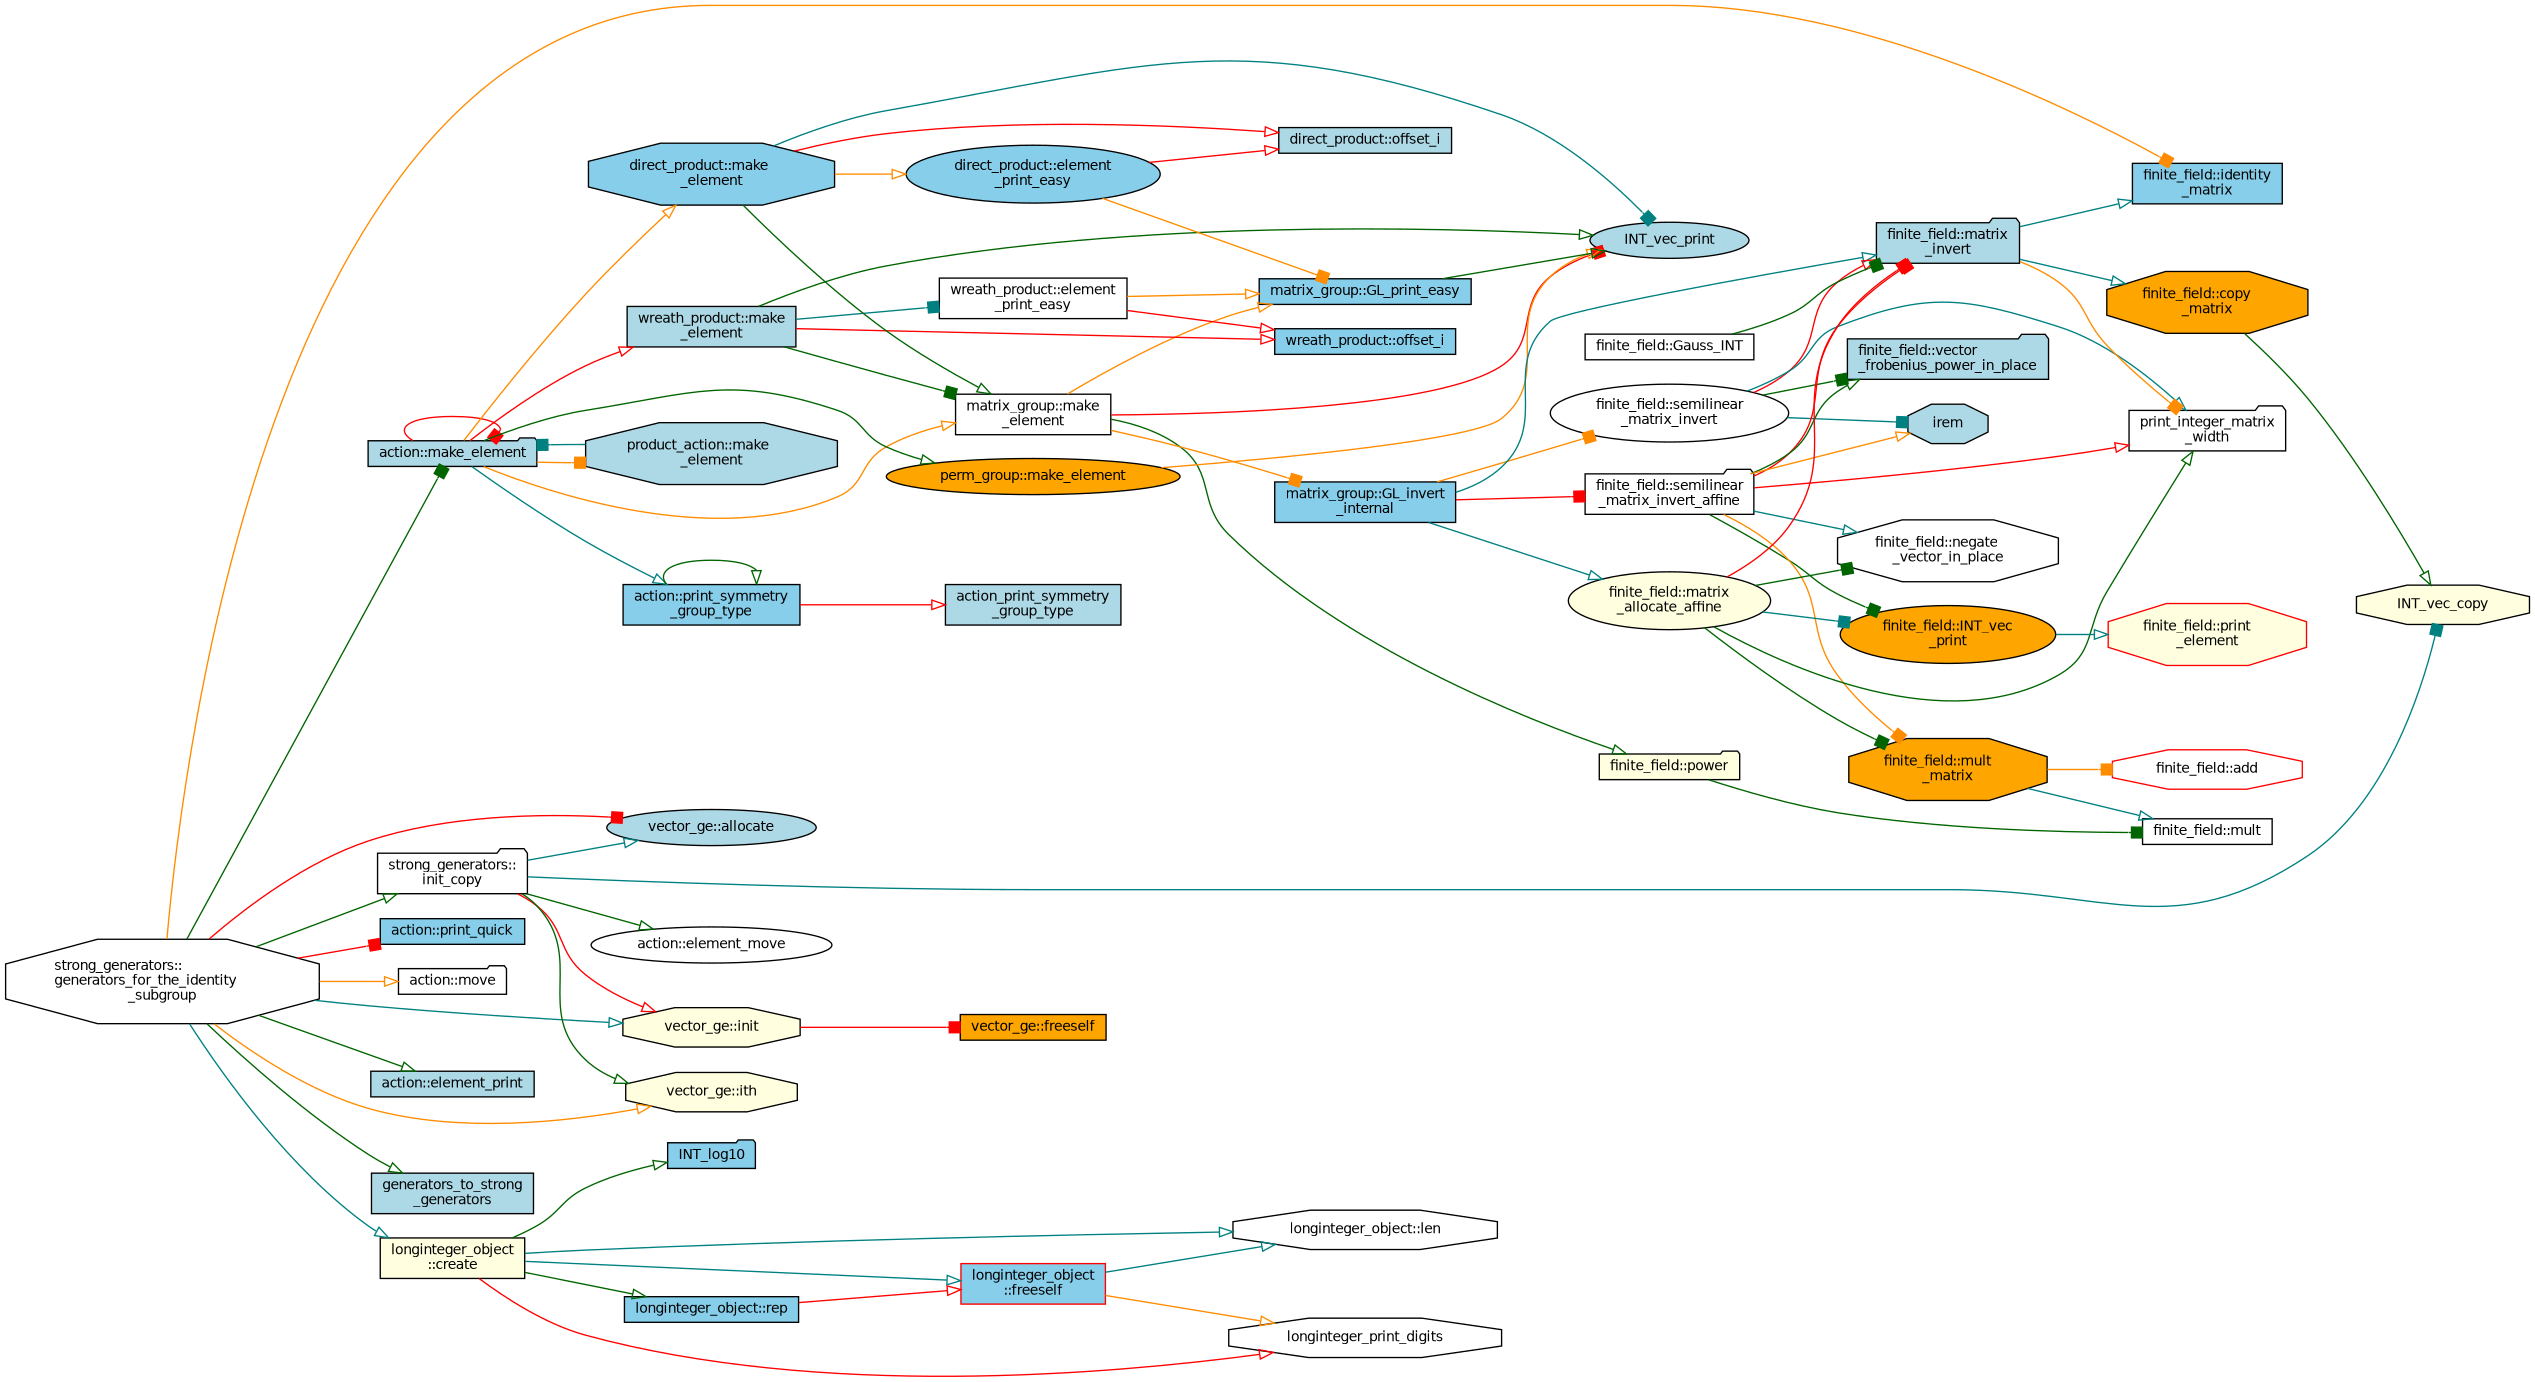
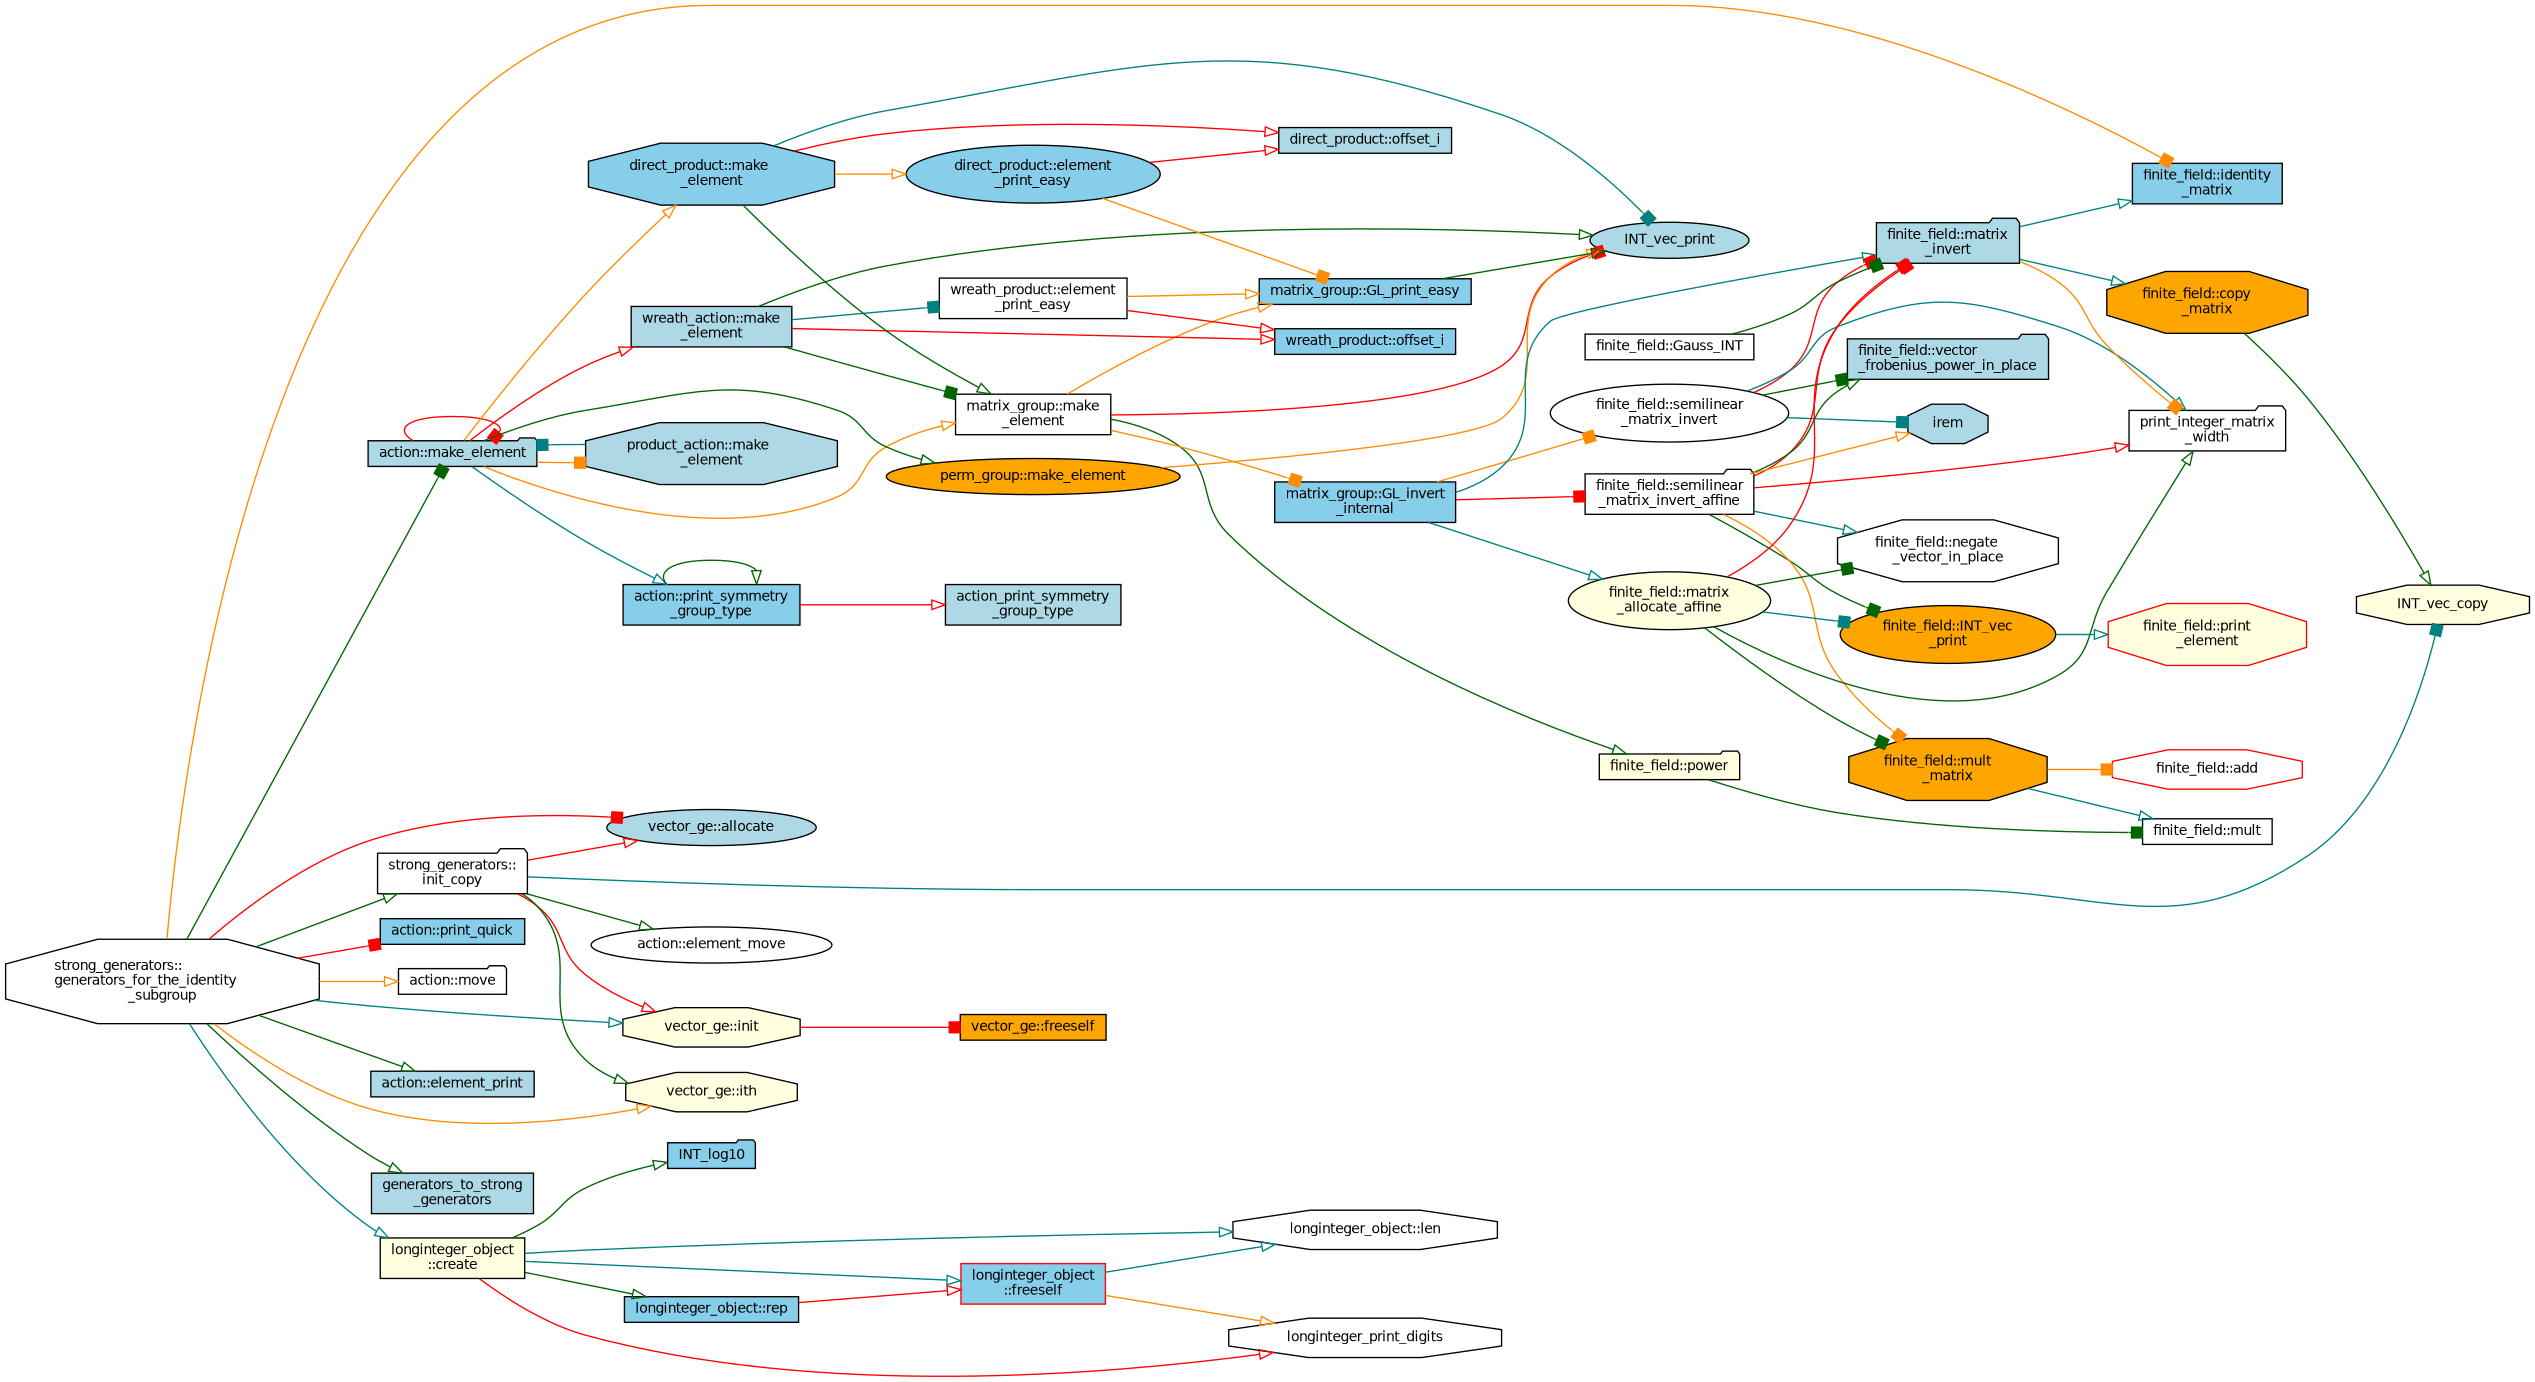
(712, 327) -> (712, 327)
(1812, 332) -> (1812, 332)
(576, 852) -> (576, 852)
